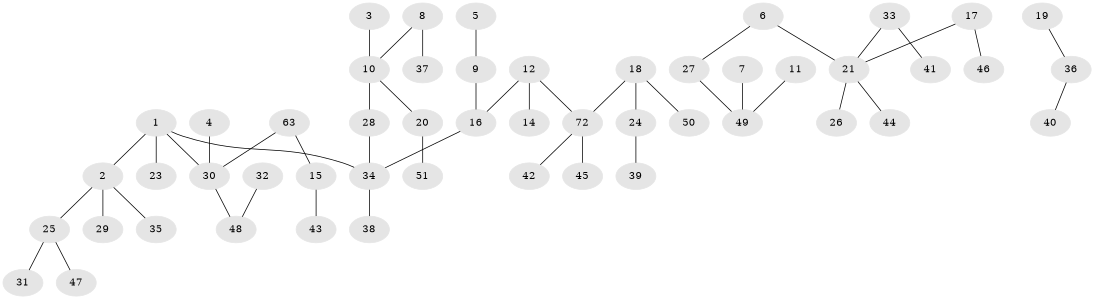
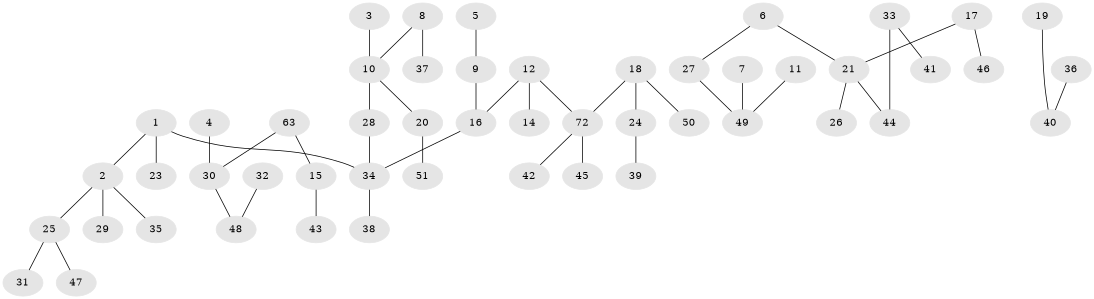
(869, 43) -> (890, 70)
(1057, 43) -> (1044, 70)
(183, 149) -> none
